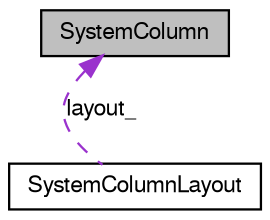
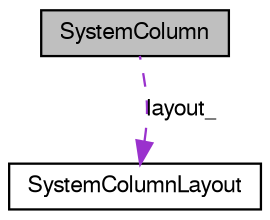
(65, 122) -> (147, 98)
